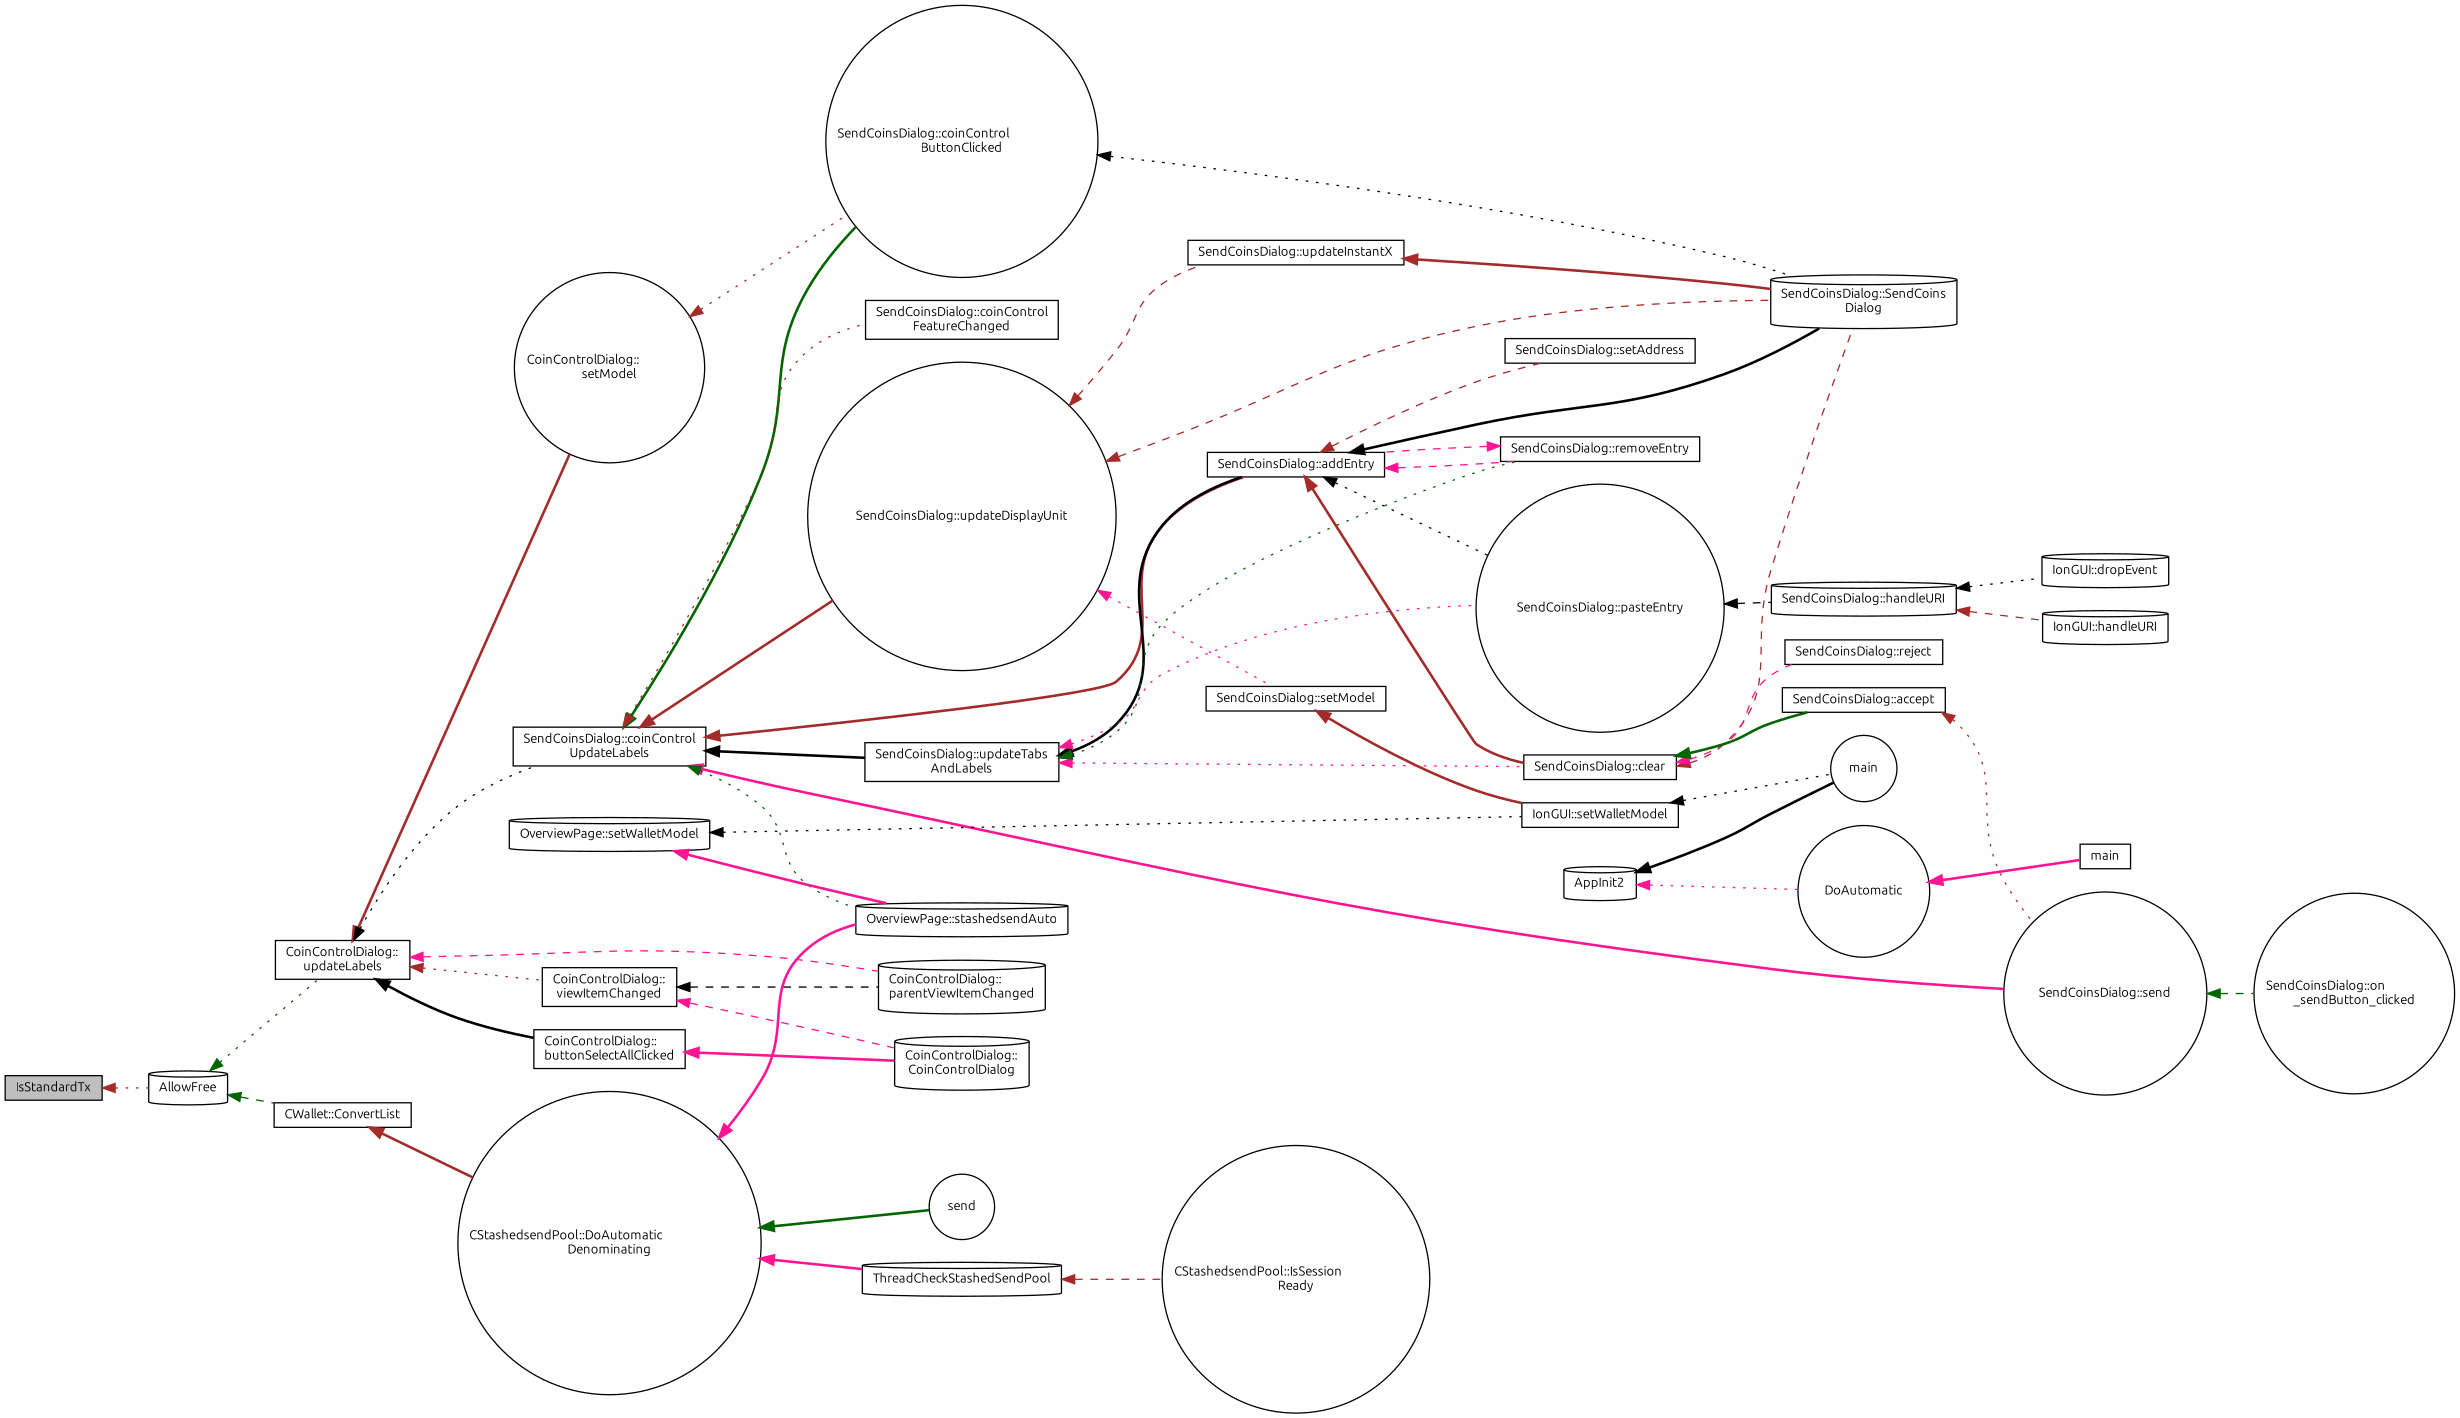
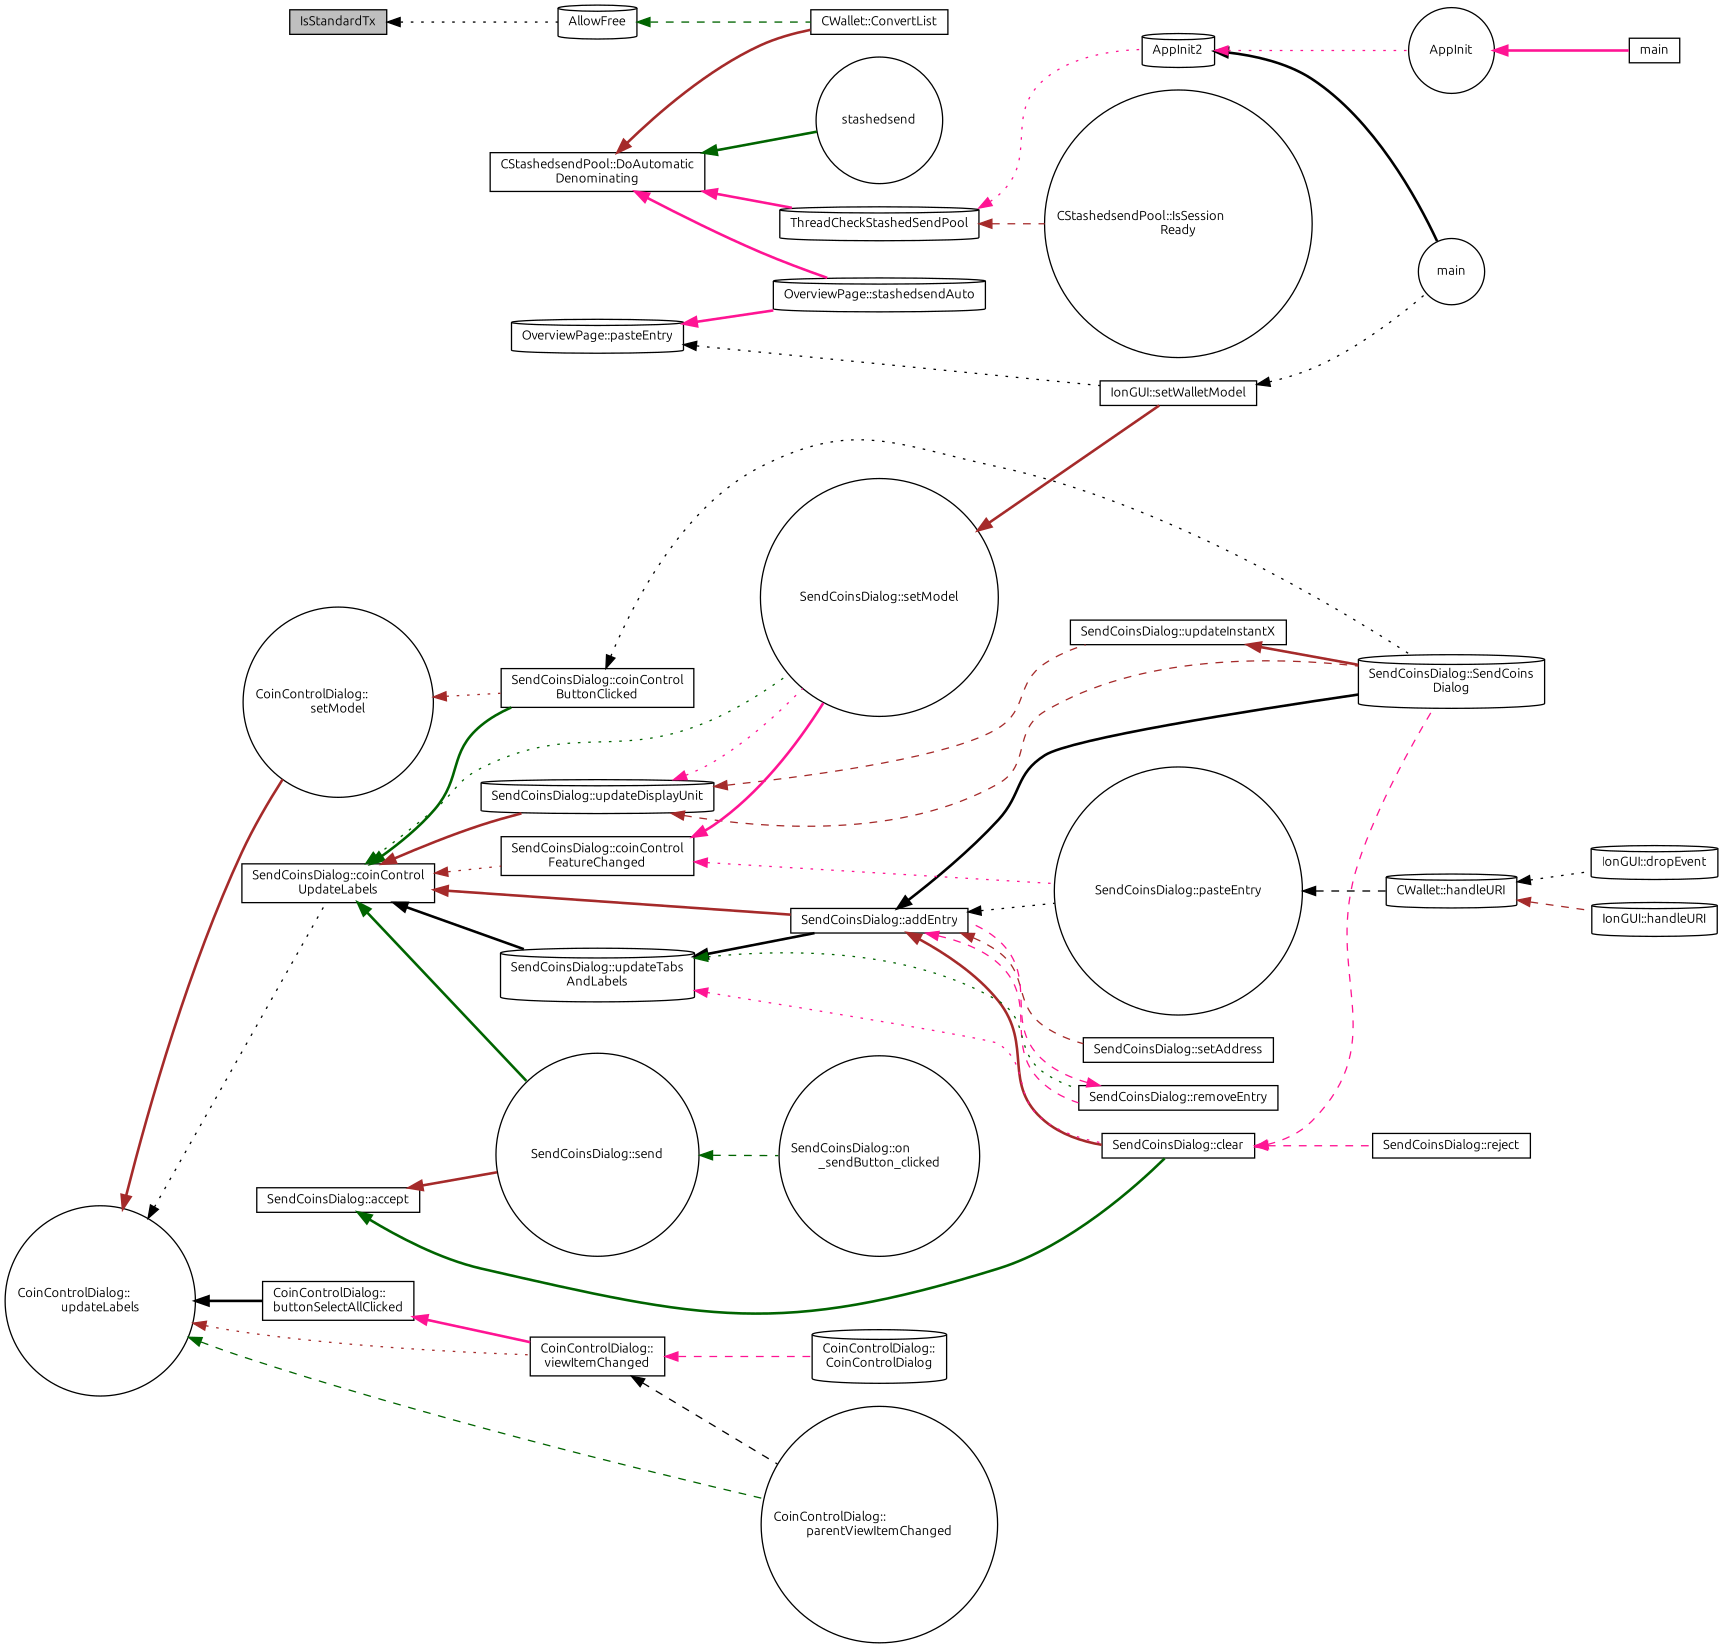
none -> (1033, 93)
(962, 141) -> (597, 688)
(962, 516) -> (597, 797)
(1775, 556) -> (1347, 937)
(1864, 599) -> (1451, 891)
(1258, 637) -> (881, 873)
(1296, 699) -> (879, 597)
(1748, 733) -> (779, 1313)
(962, 762) -> (597, 975)
none -> (774, 770)
(1988, 822) -> (460, 1179)
(610, 834) -> (597, 336)
(783, 843) -> (572, 743)
(1864, 891) -> (1451, 51)
(1349, 905) -> (447, 997)
(651, 951) -> (480, 1427)
(343, 960) -> (100, 1301)
(962, 987) -> (879, 1525)
(269, 1021) -> none
(796, 1057) -> (479, 1331)
(132, 1088) -> (479, 22)
(427, 1155) -> (711, 74)
(962, 1207) -> (879, 120)
(610, 1243) -> (597, 172)
